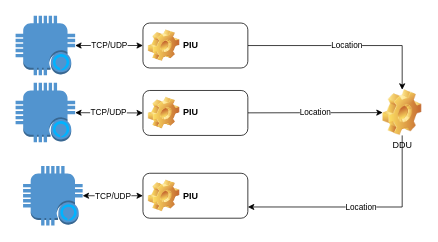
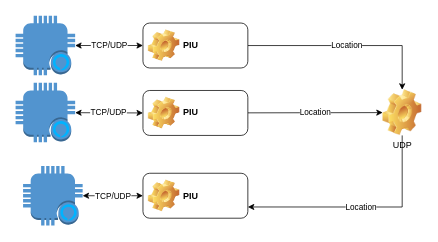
(403, 146) -> (403, 146)
